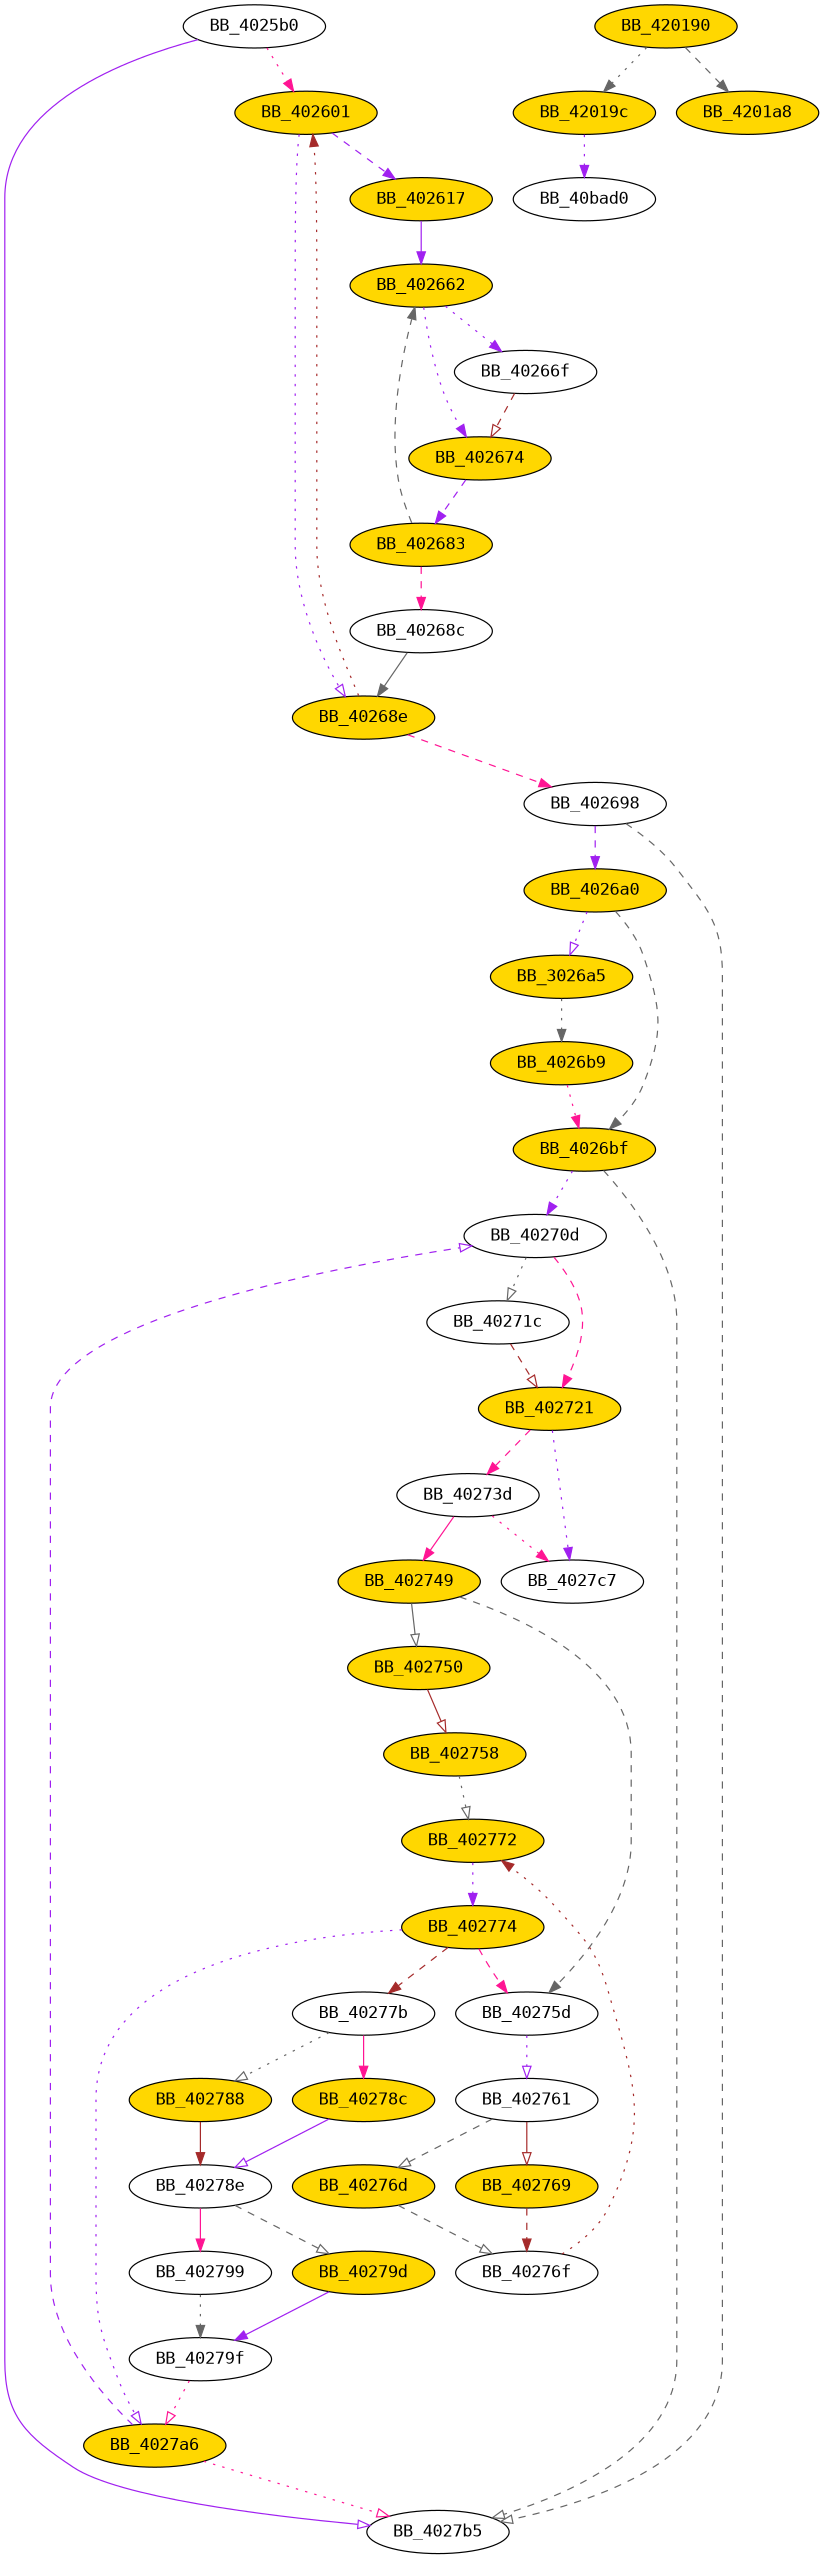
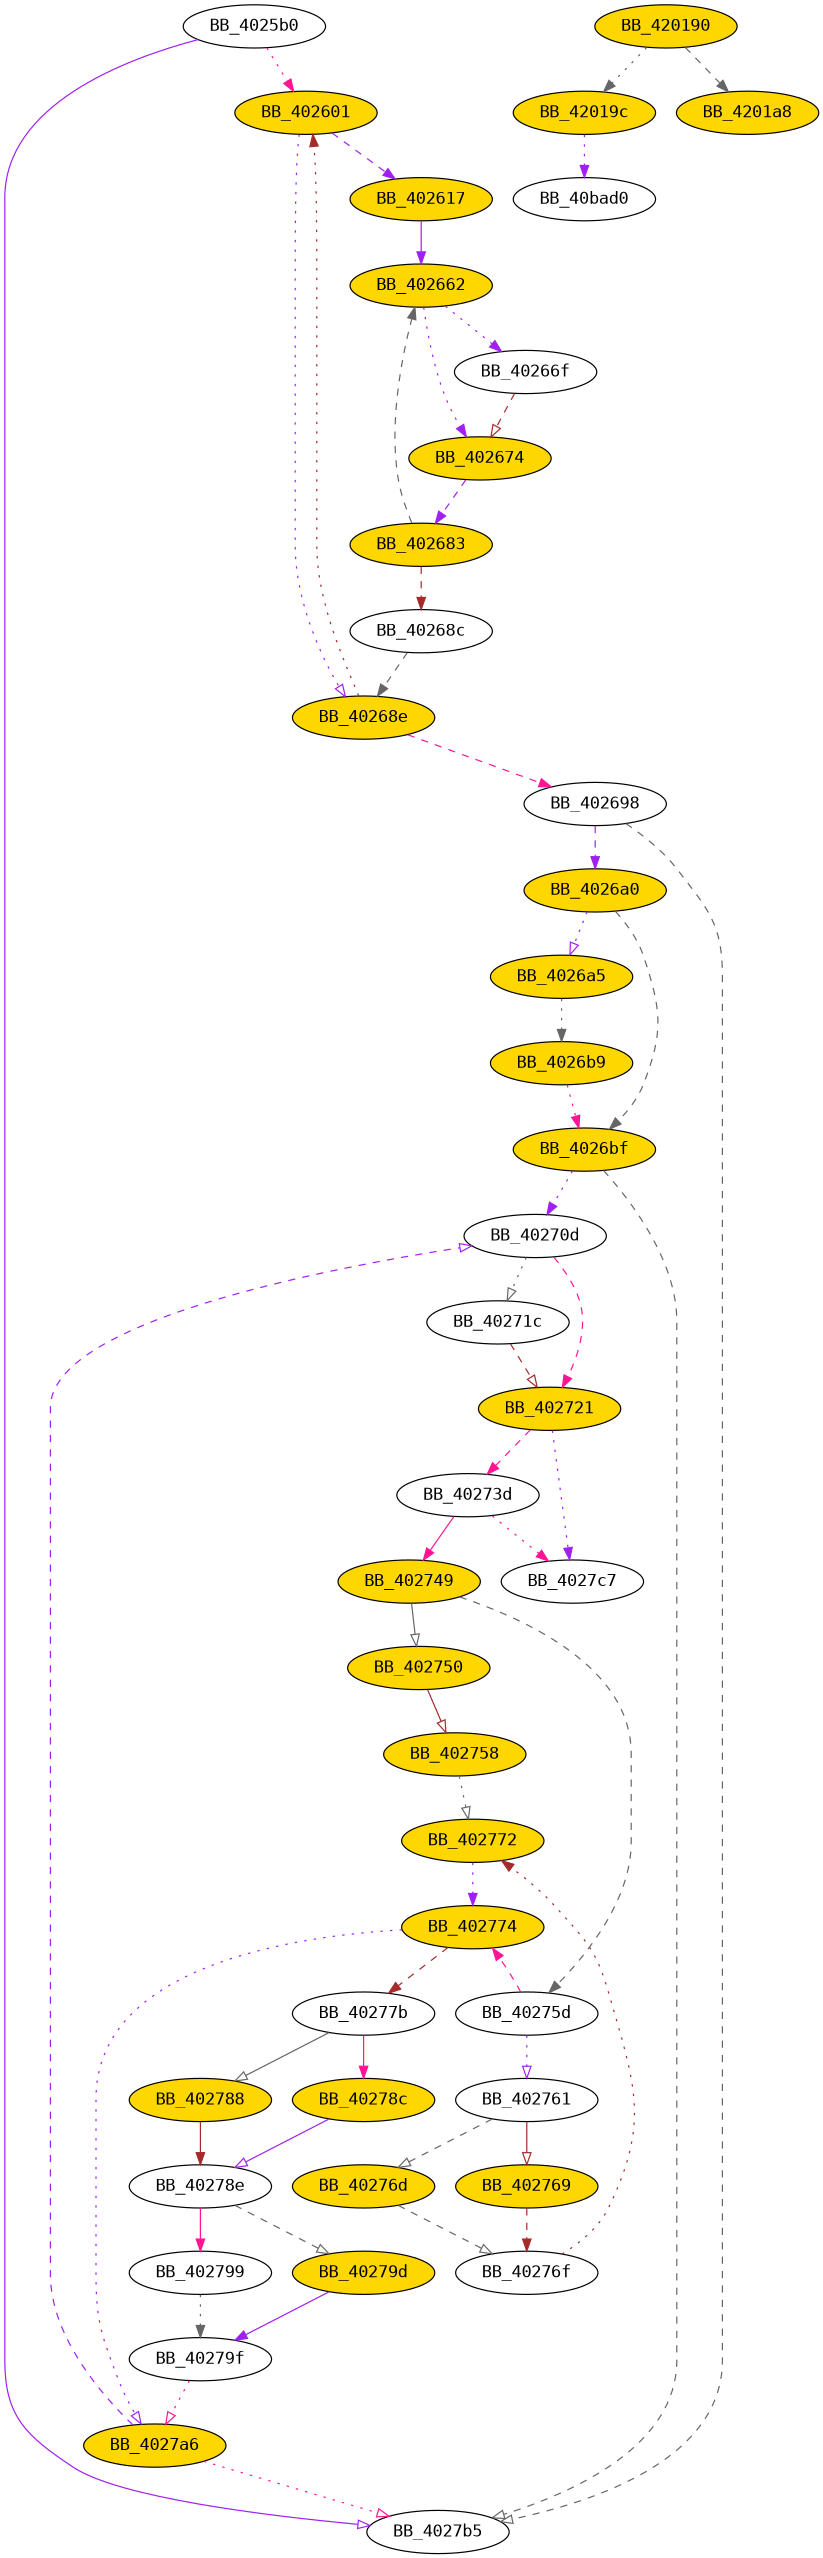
(421, 582) -> (421, 582)
(396, 669) -> (396, 669)
(562, 977) -> (562, 977)
(489, 1966) -> (511, 1975)
(287, 2054) -> (287, 2054)
